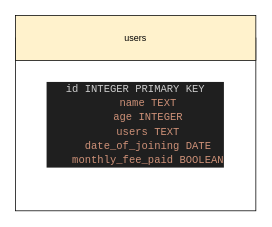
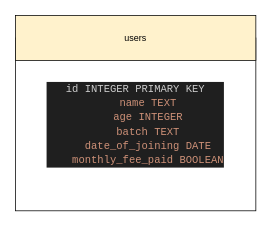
(135, 124) -> (135, 124)
